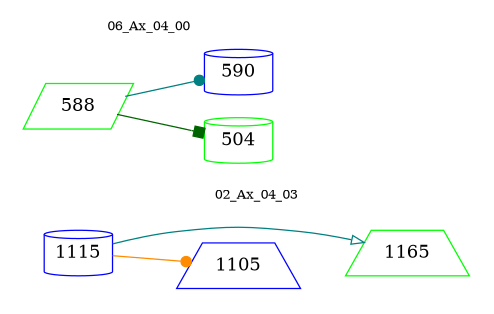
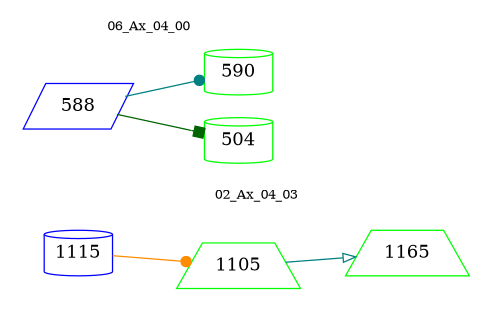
(239, 72) -> (239, 72)
(78, 106) -> (78, 106)
(232, 227) -> (314, 260)
(239, 266) -> (239, 266)
